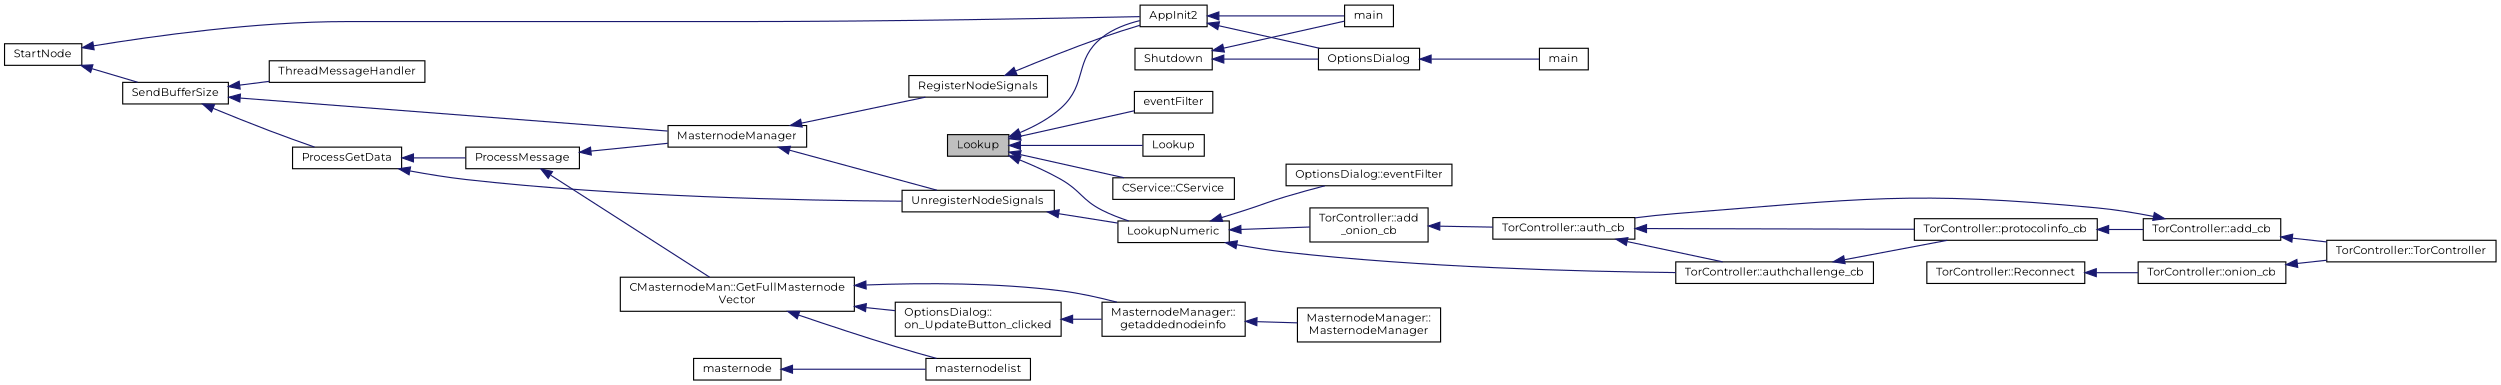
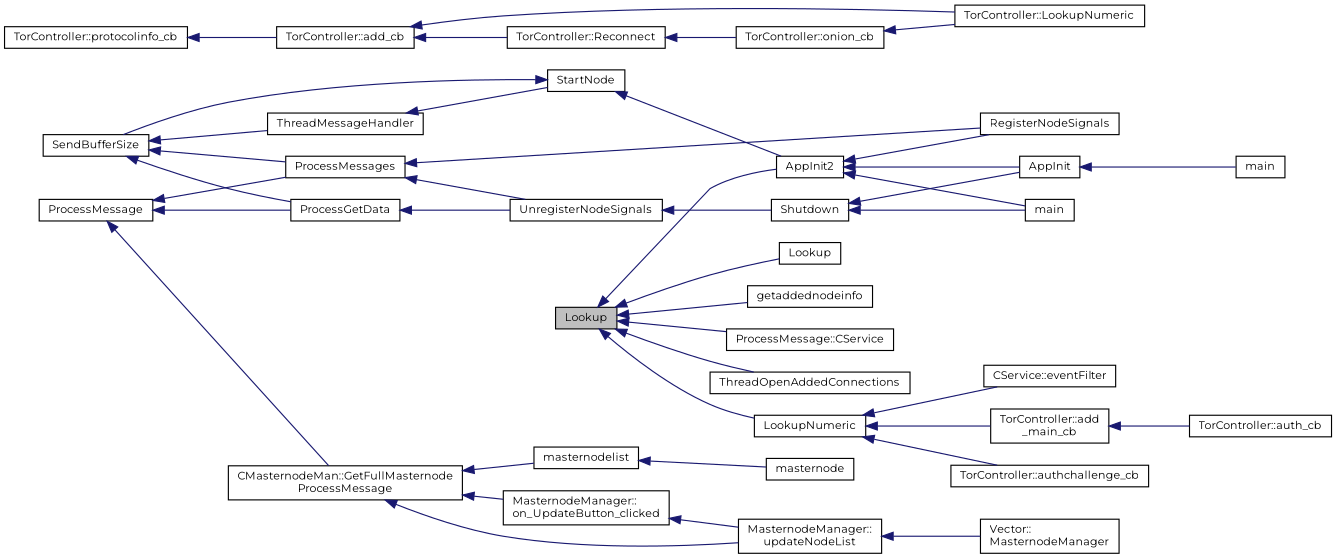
(1077, 47) -> (922, 147)
(1369, 59) -> (1050, 167)
none -> (483, 99)
(1174, 102) -> (810, 297)
(737, 136) -> (345, 167)
(440, 158) -> (228, 210)
(1369, 175) -> (1050, 376)
(1174, 189) -> (810, 340)
(1894, 199) -> (466, 37)
(1088, 218) -> (723, 210)
(1369, 225) -> (1050, 426)
(1780, 229) -> none
(1896, 250) -> none
(2411, 251) -> (1050, 16)
(1675, 252) -> none
(737, 294) -> (345, 483)
(978, 319) -> (586, 508)
(1174, 319) -> (810, 536)
(1369, 325) -> (1050, 536)
(859, 369) -> (708, 464)
none -> (810, 383)
